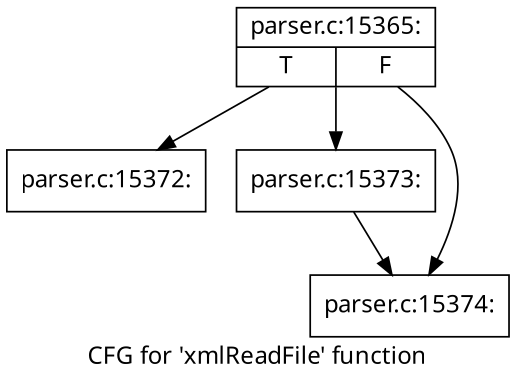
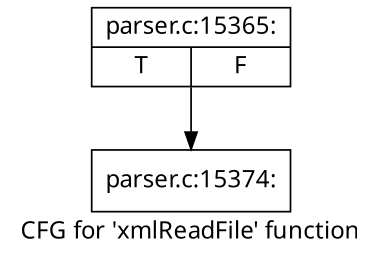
(106, 181) -> none
(336, 181) -> none
